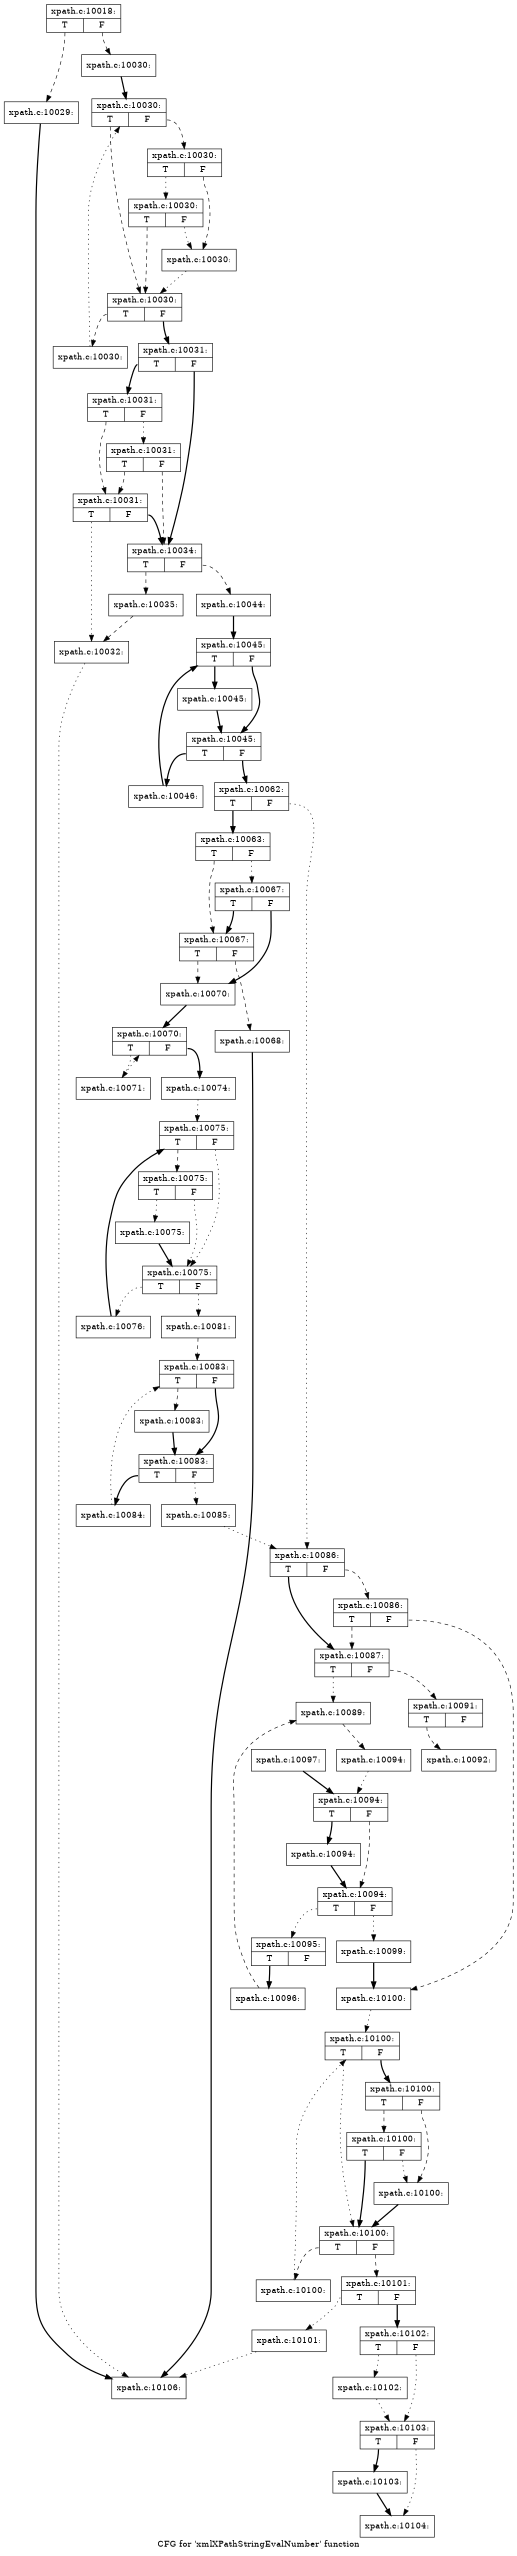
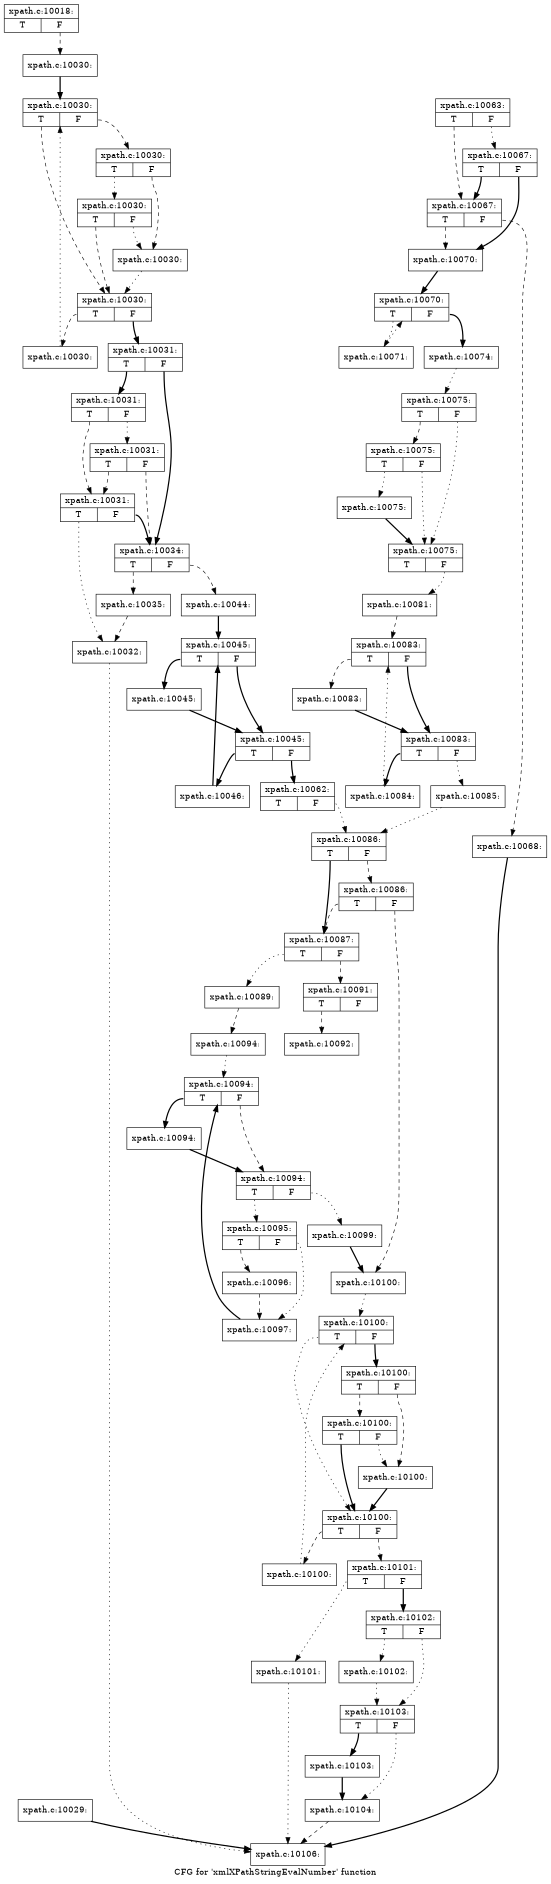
(60, 65) -> none
(233, 819) -> none
none -> (303, 1282)
(113, 1327) -> none
none -> (317, 1830)
(234, 1843) -> (259, 1303)
(270, 1974) -> (242, 1259)
